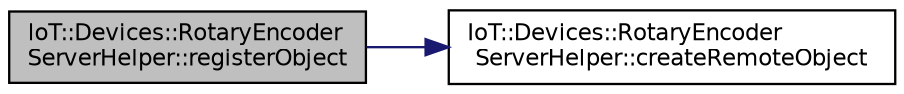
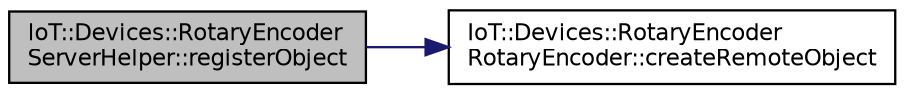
(672, 47) -> (672, 47)
